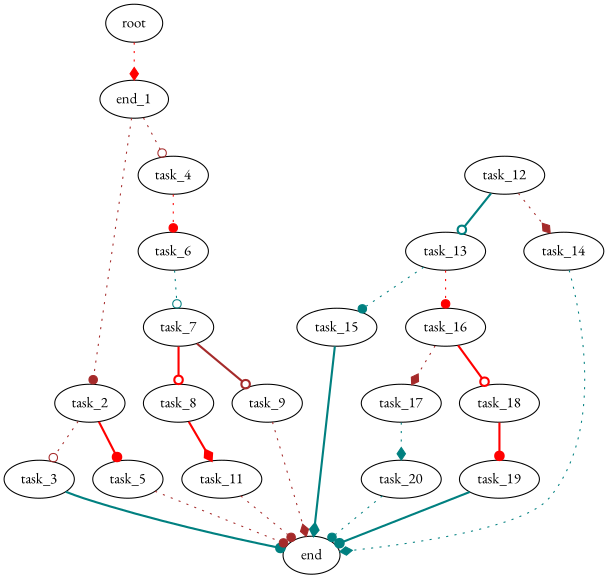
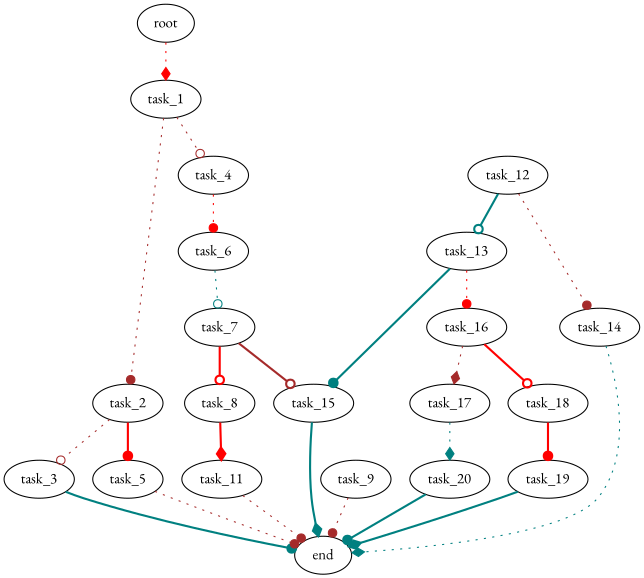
(134, 99) -> (166, 99)
(530, 208) -> (552, 248)
(395, 287) -> (393, 324)
(220, 362) -> (263, 362)
(288, 473) -> (341, 513)
(359, 515) -> (389, 516)
(407, 517) -> (440, 518)
